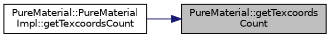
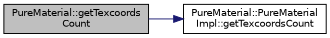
(159, 19) -> (161, 19)
